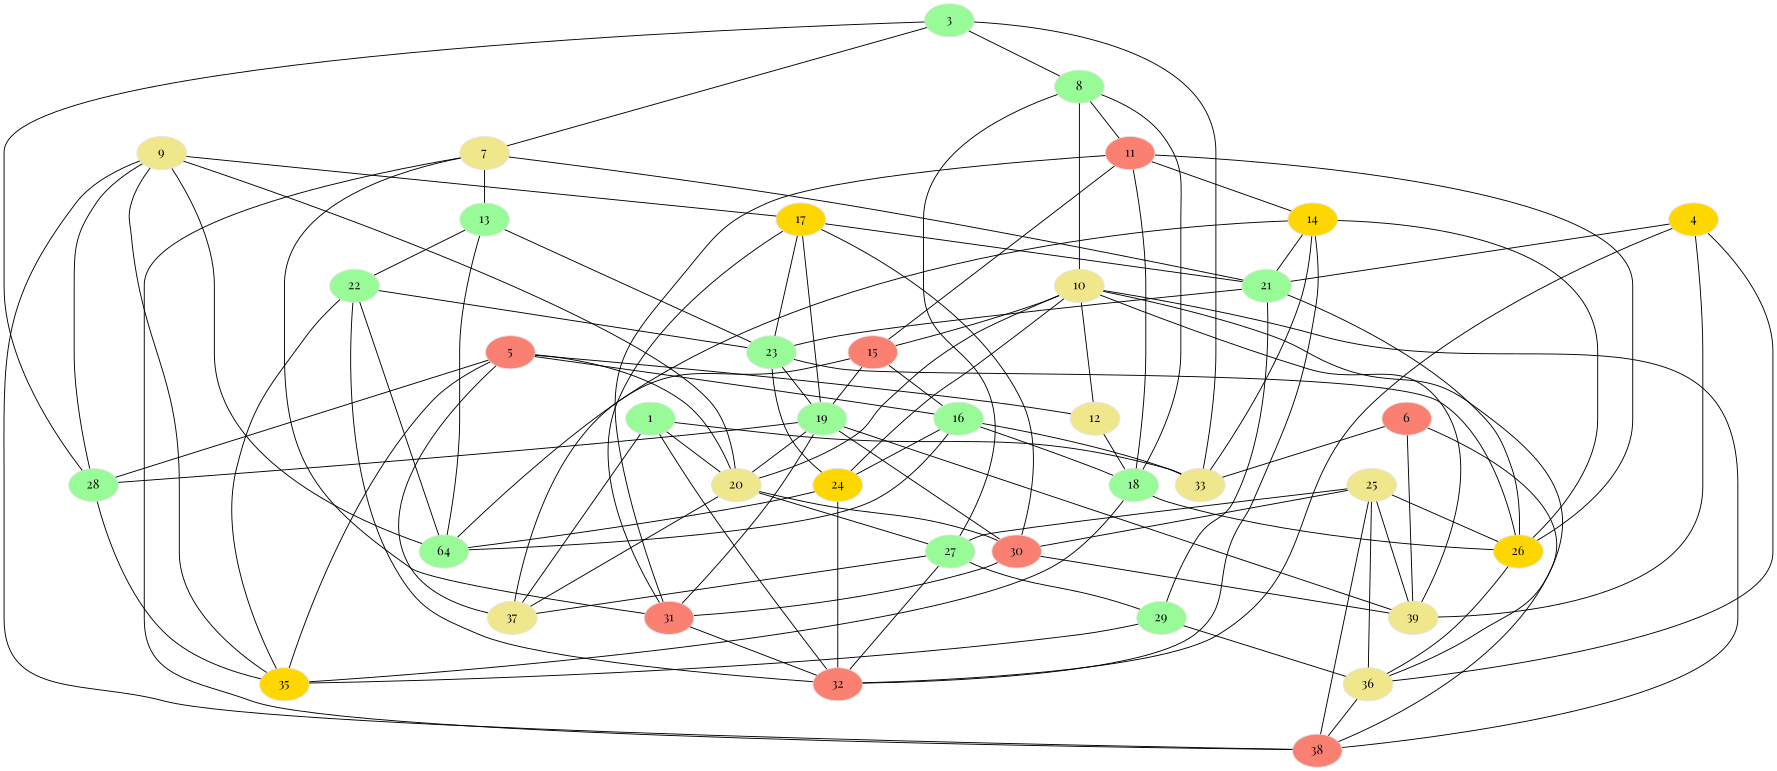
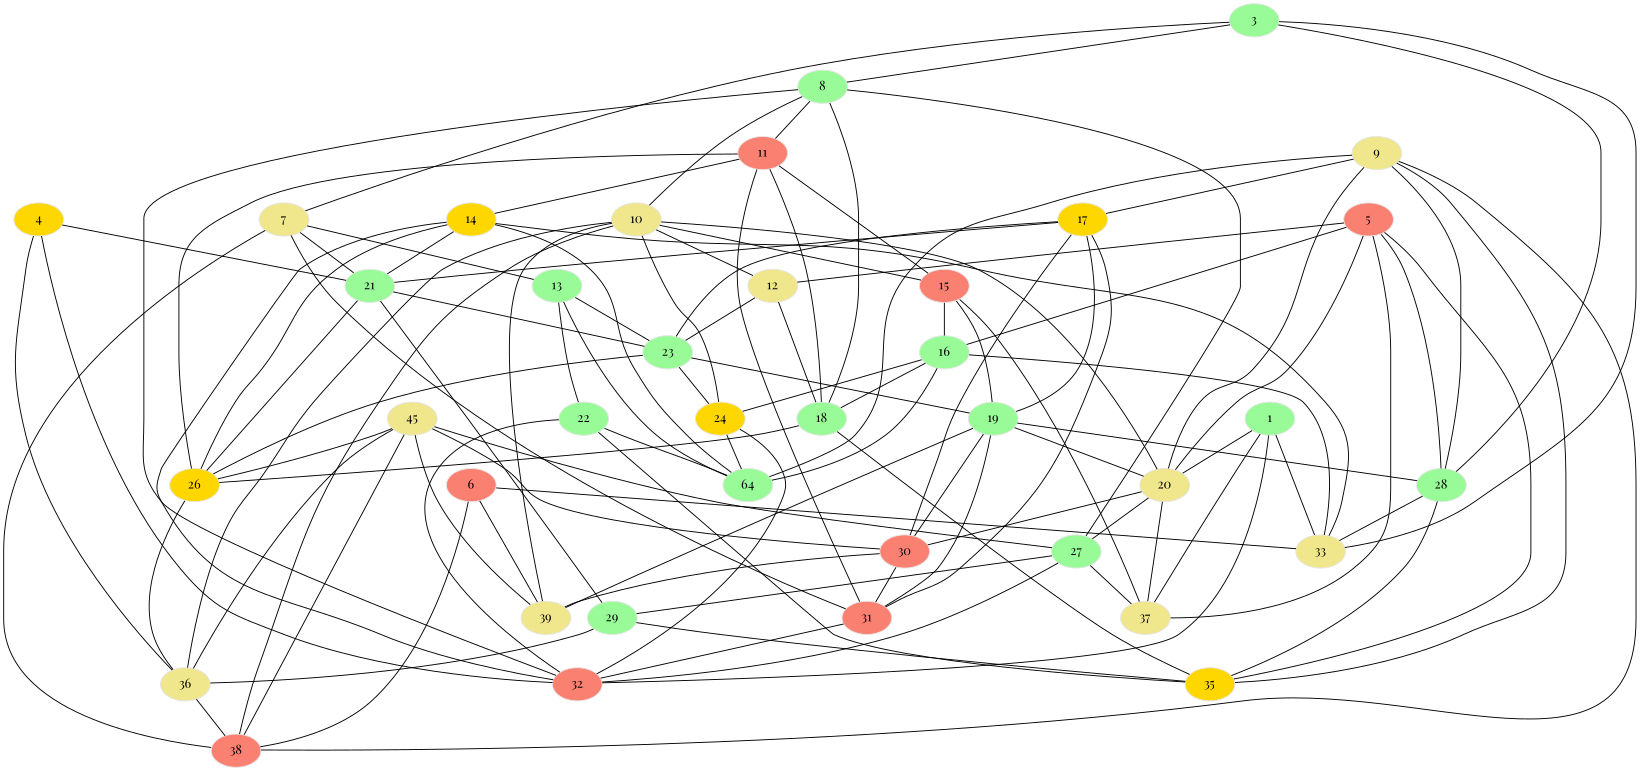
none -> (153, 209)
(563, 319) -> (720, 319)
(1372, 485) -> (412, 419)
none -> (1381, 518)
(1695, 522) -> none
